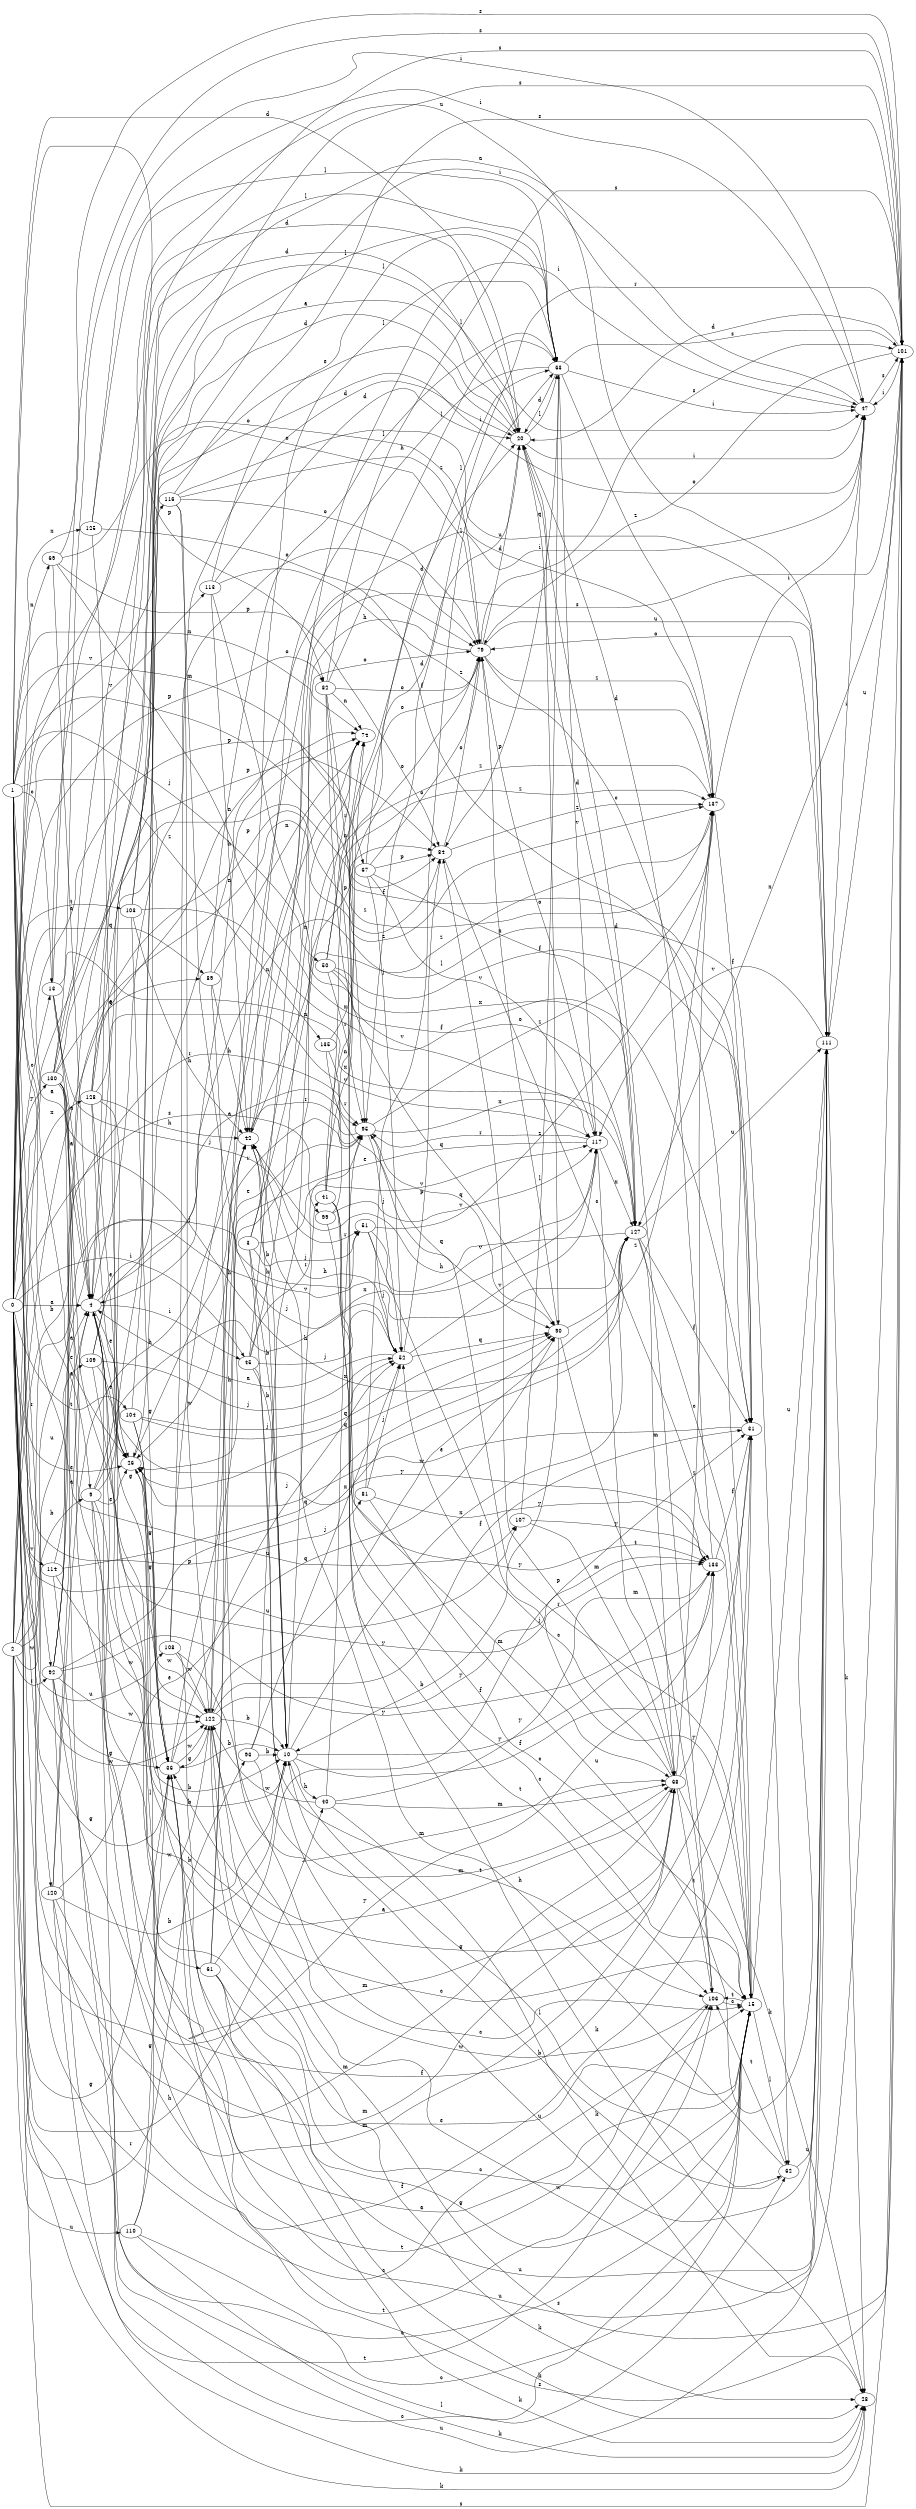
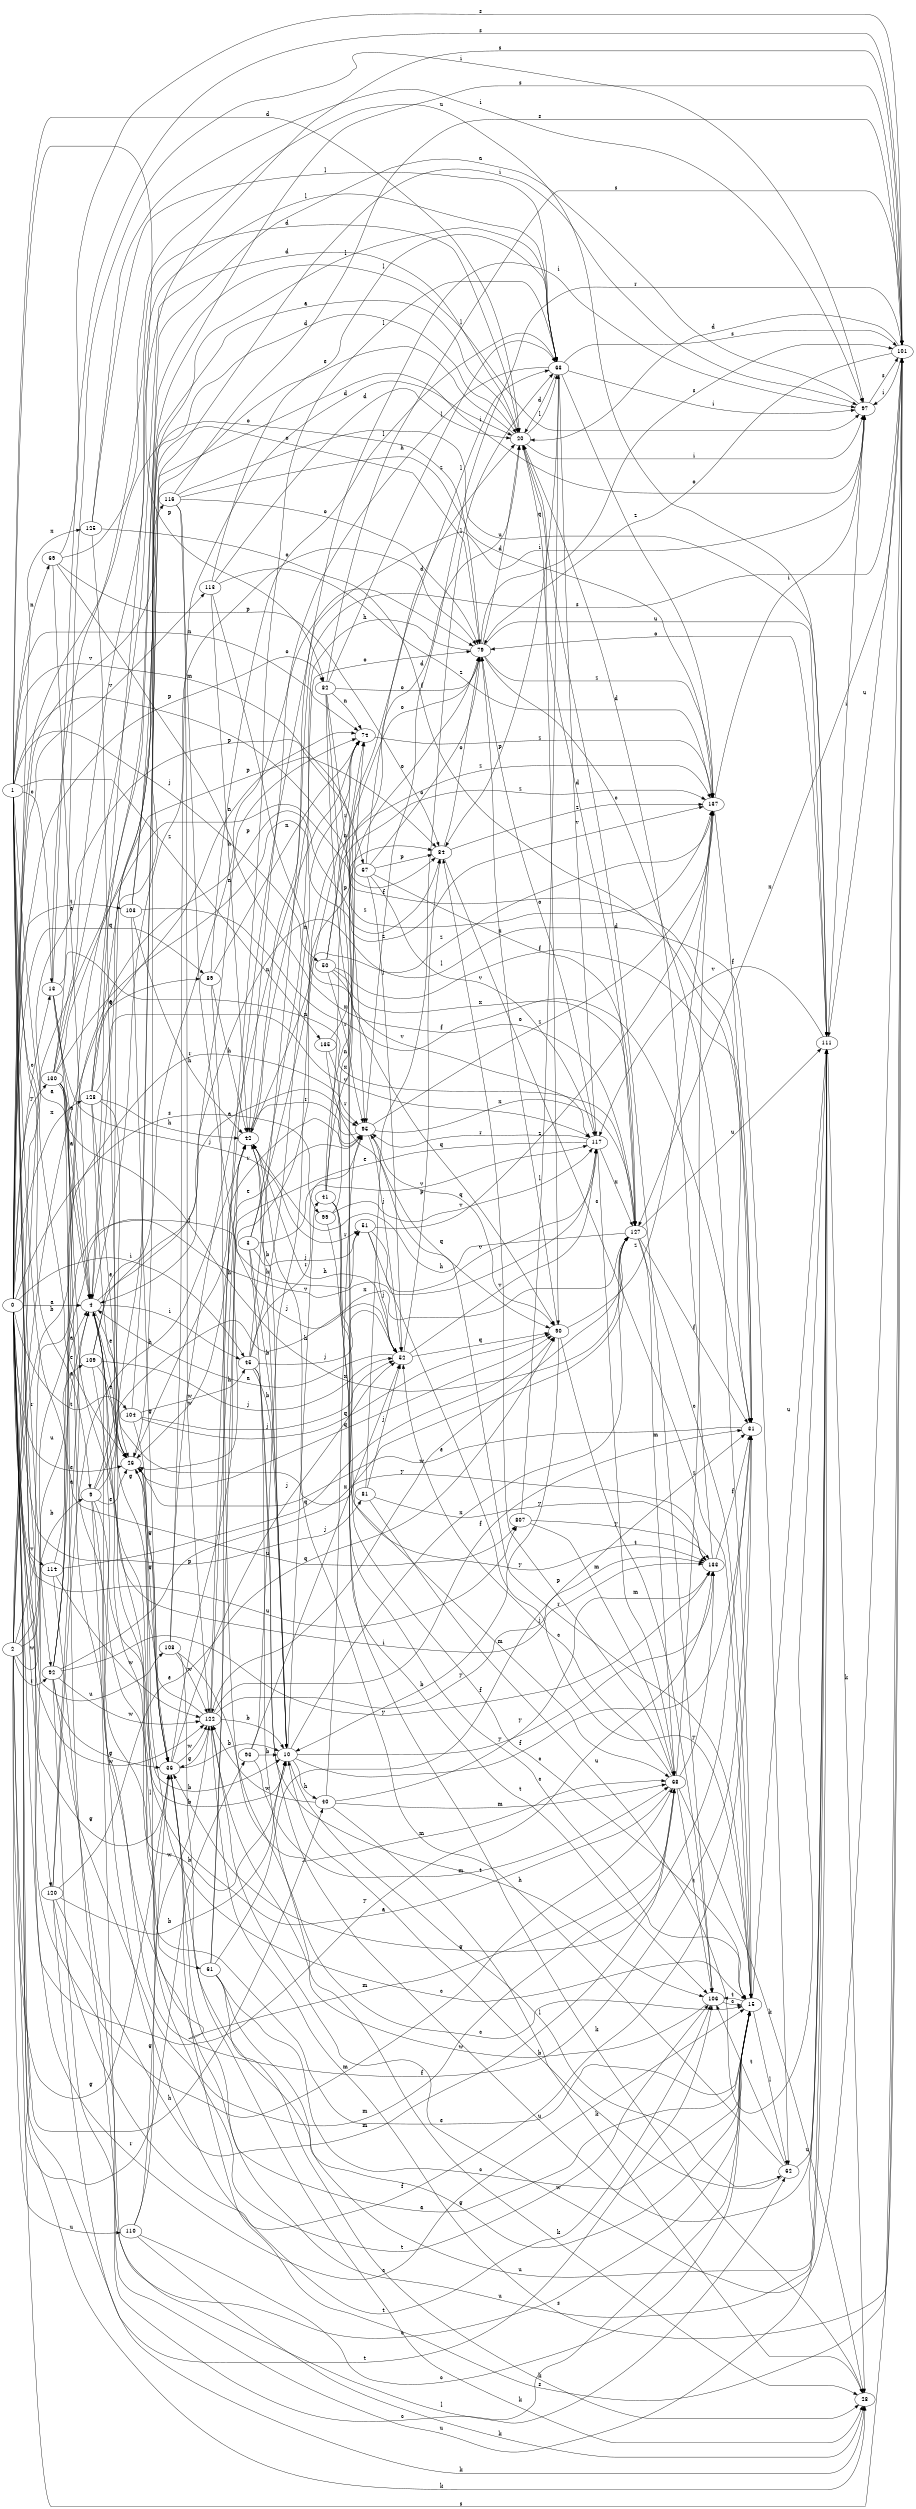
(865, 409) -> (865, 409)
none -> (560, 740)
(520, 1520) -> (520, 1520)
(150, 1522) -> (198, 1397)
(384, 1643) -> (384, 1643)
(396, 2193) -> (347, 2007)
